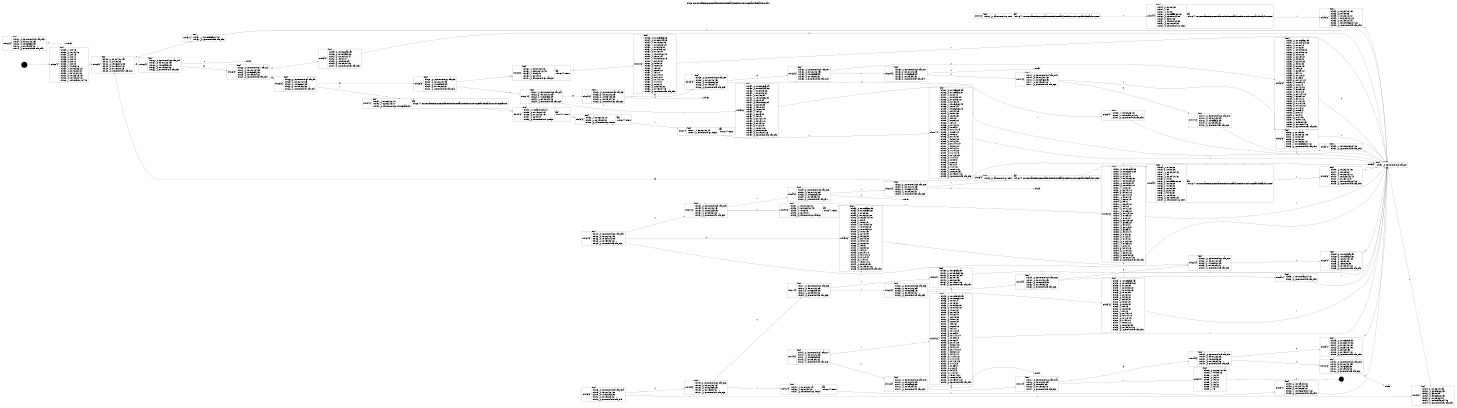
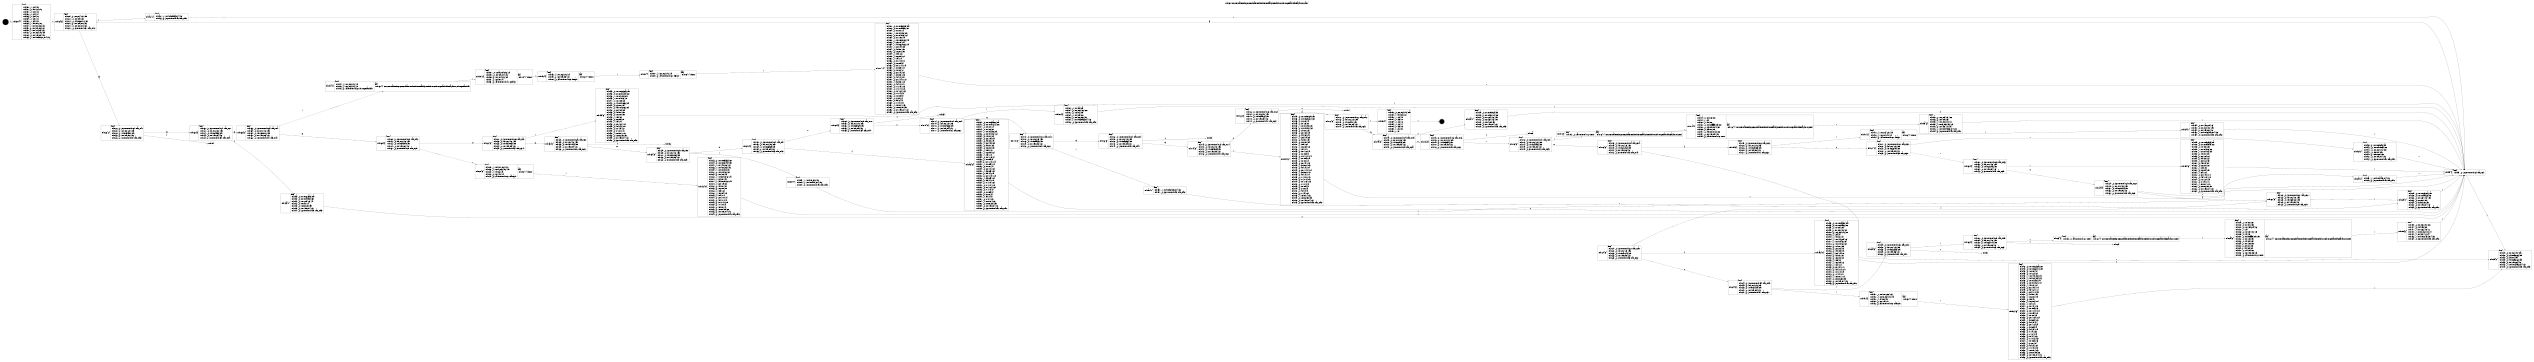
none -> (1076, 141)
none -> (1530, 144)
none -> (1165, 145)
(1255, 151) -> (1605, 206)
(1270, 213) -> (2279, 289)
